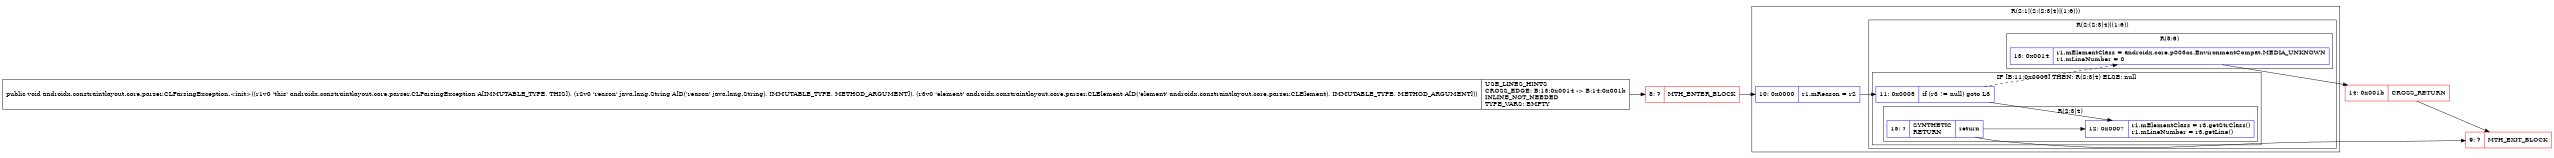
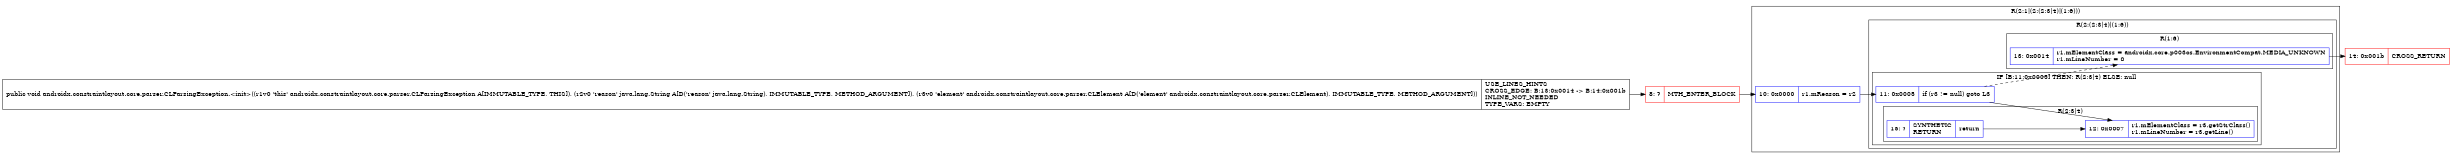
(2170, 39) -> (2170, 39)
(2509, 140) -> none
